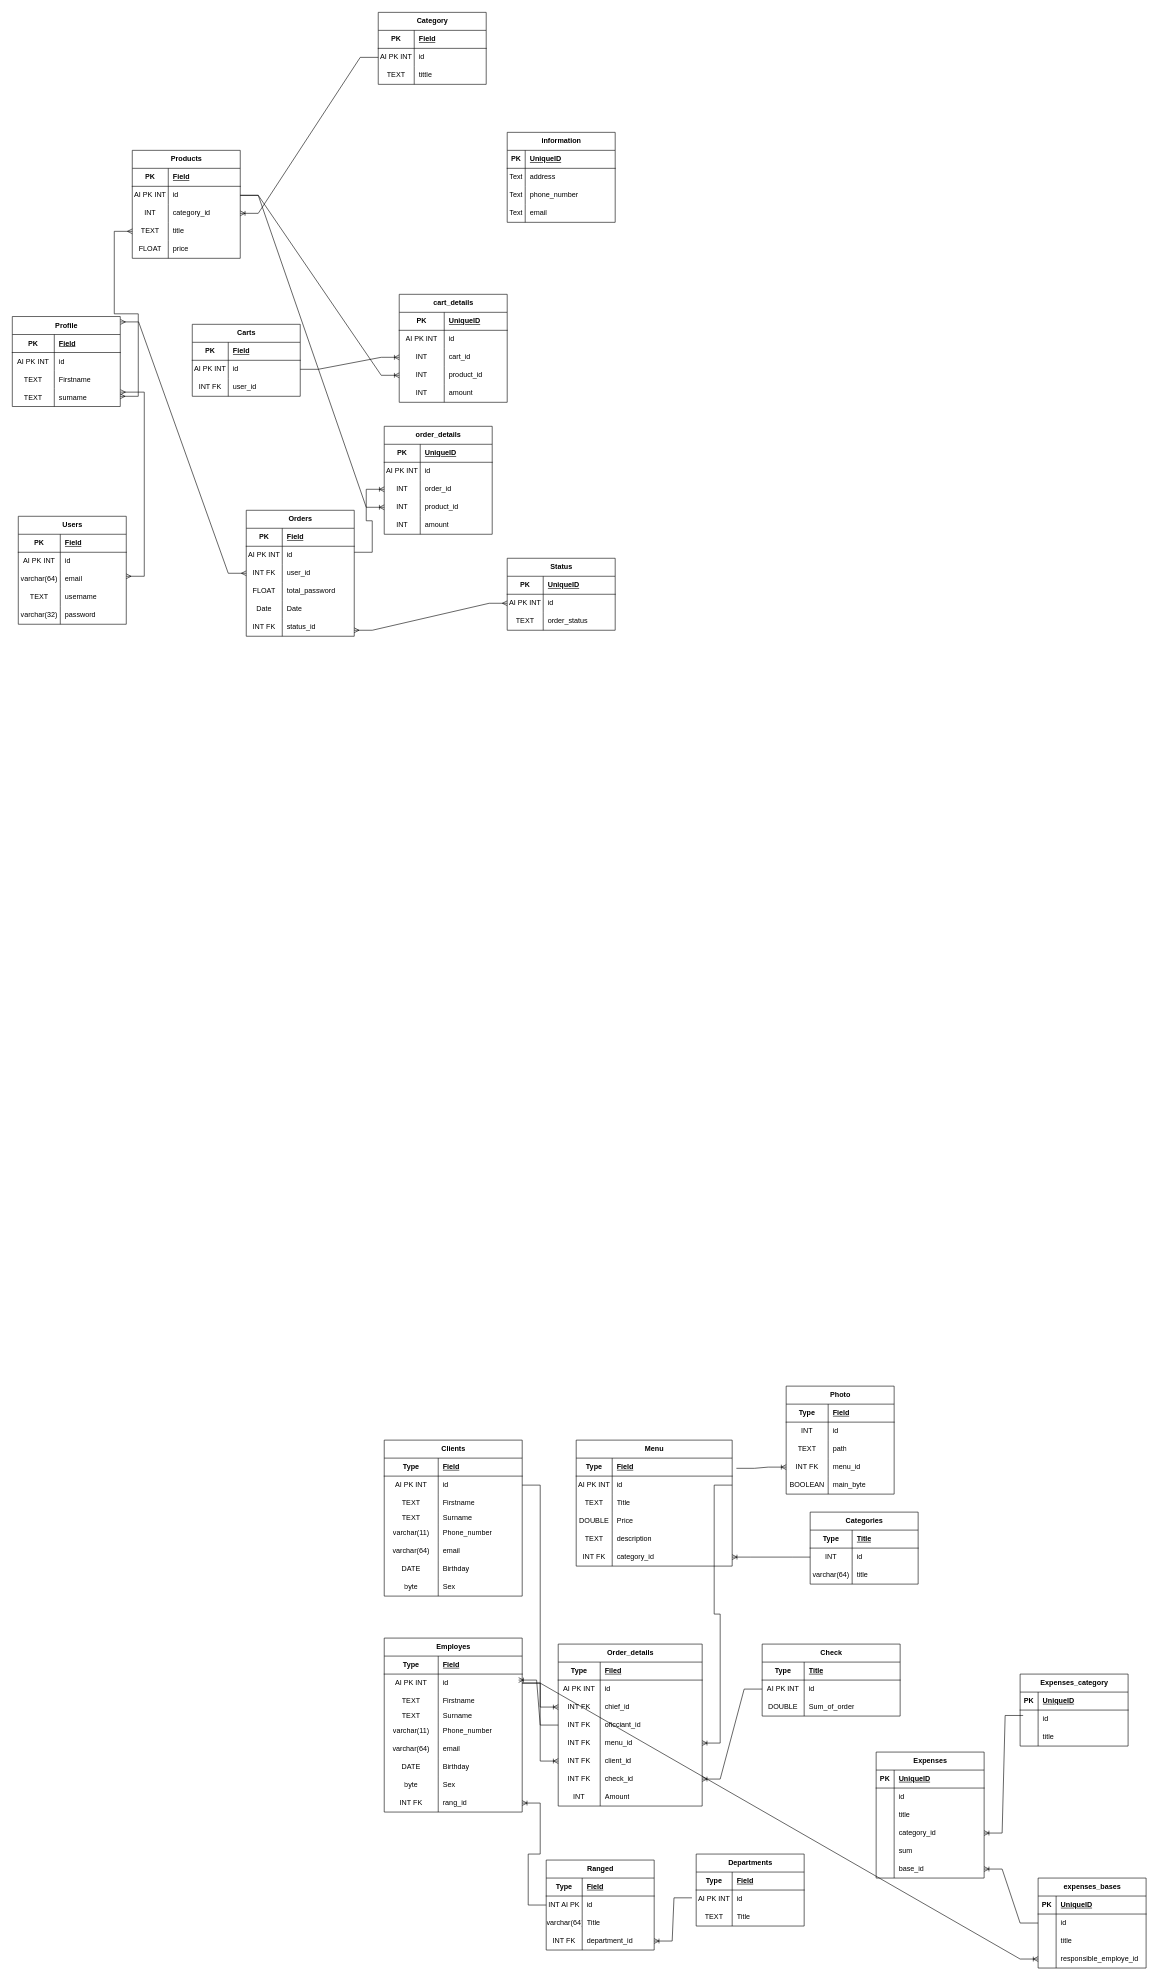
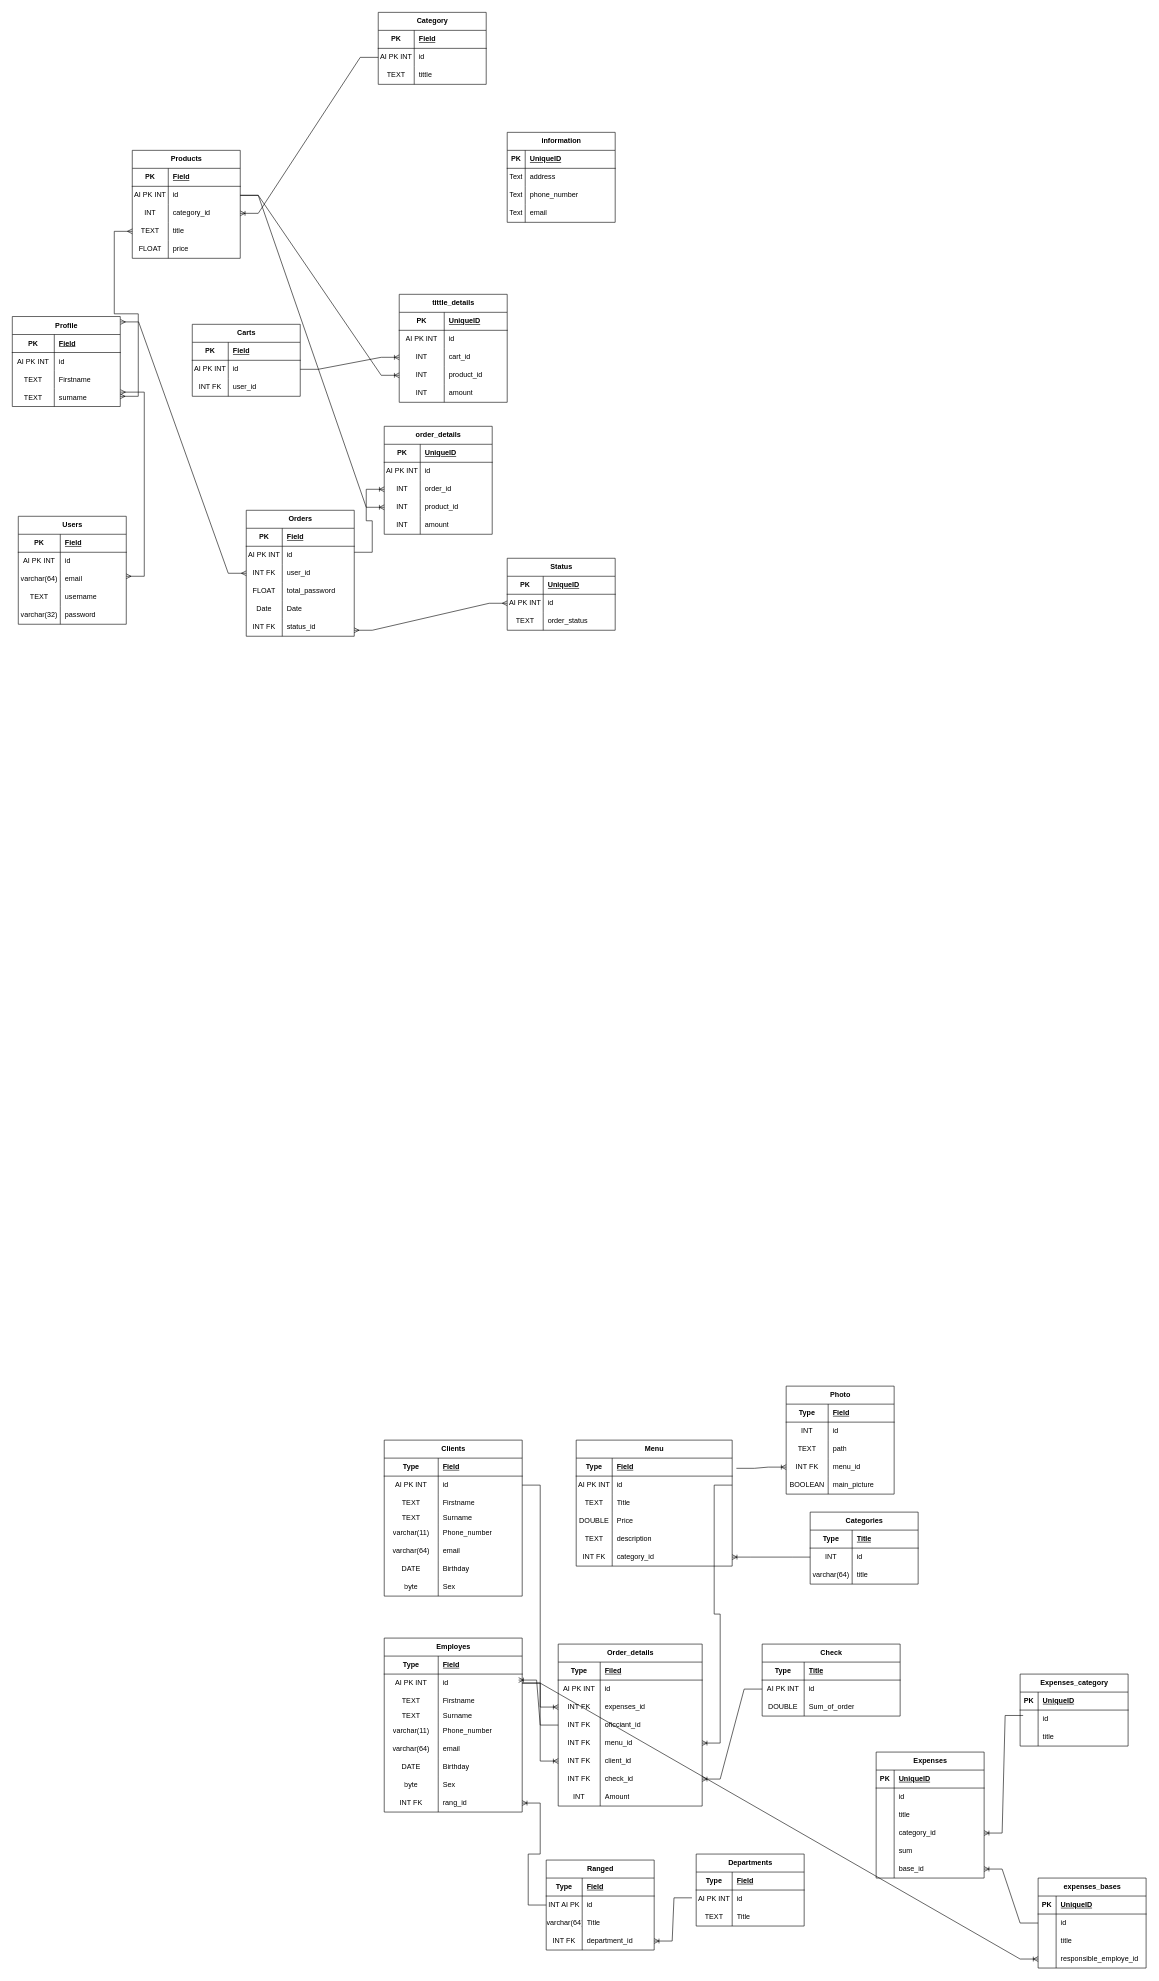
(454, 303) -> (454, 303)
(850, 1485) -> (855, 1485)
(619, 1707) -> (626, 1707)
